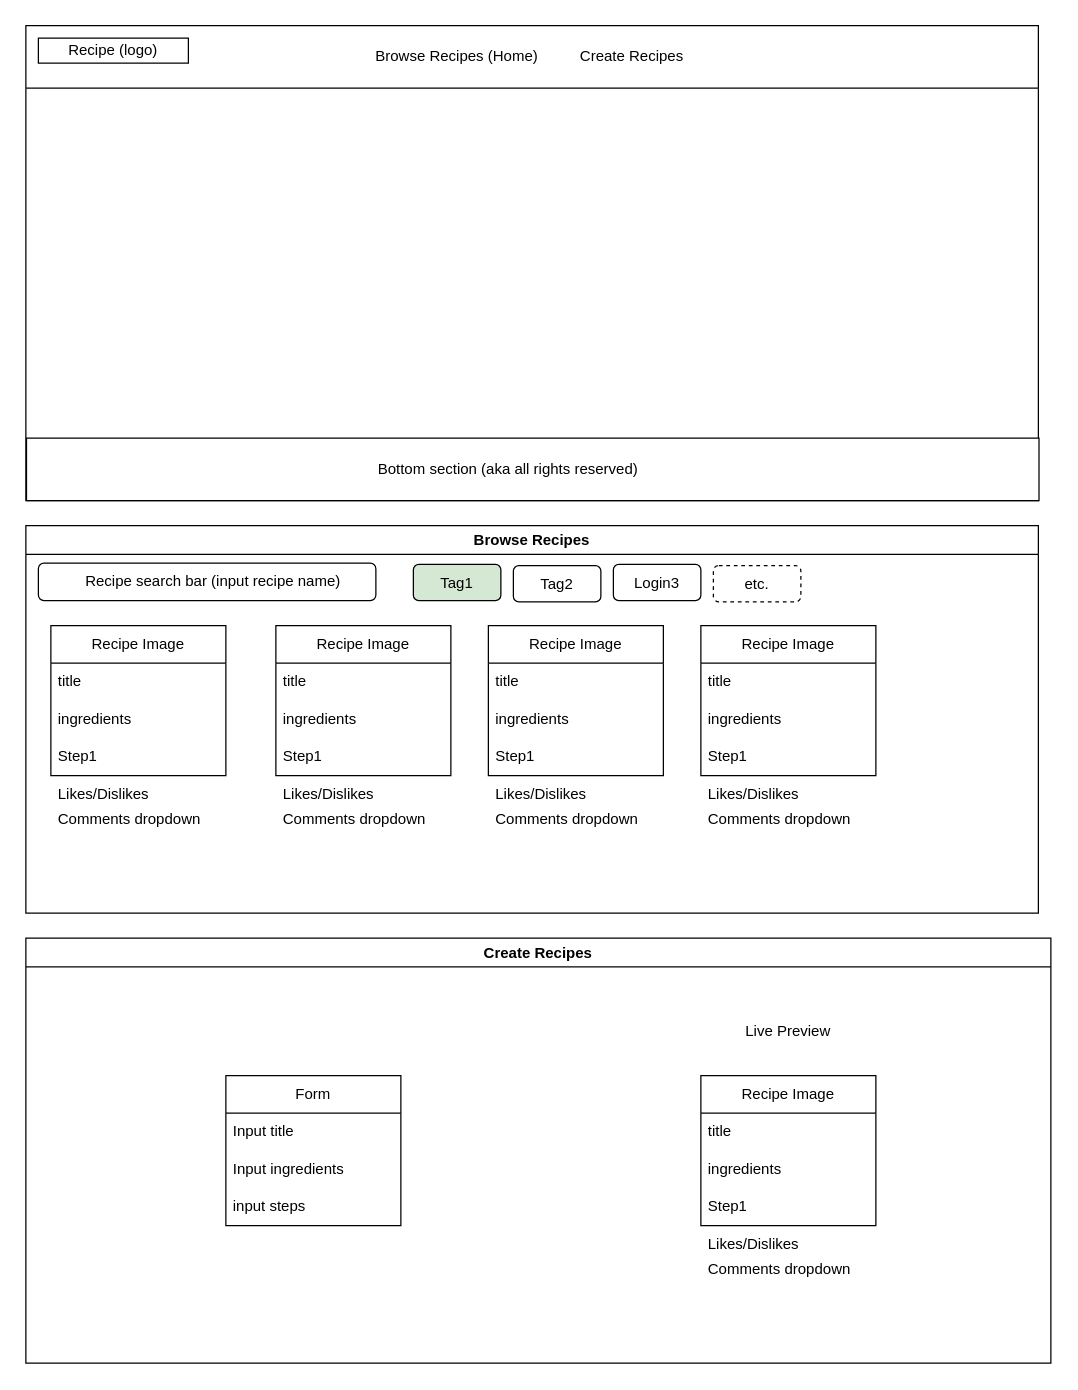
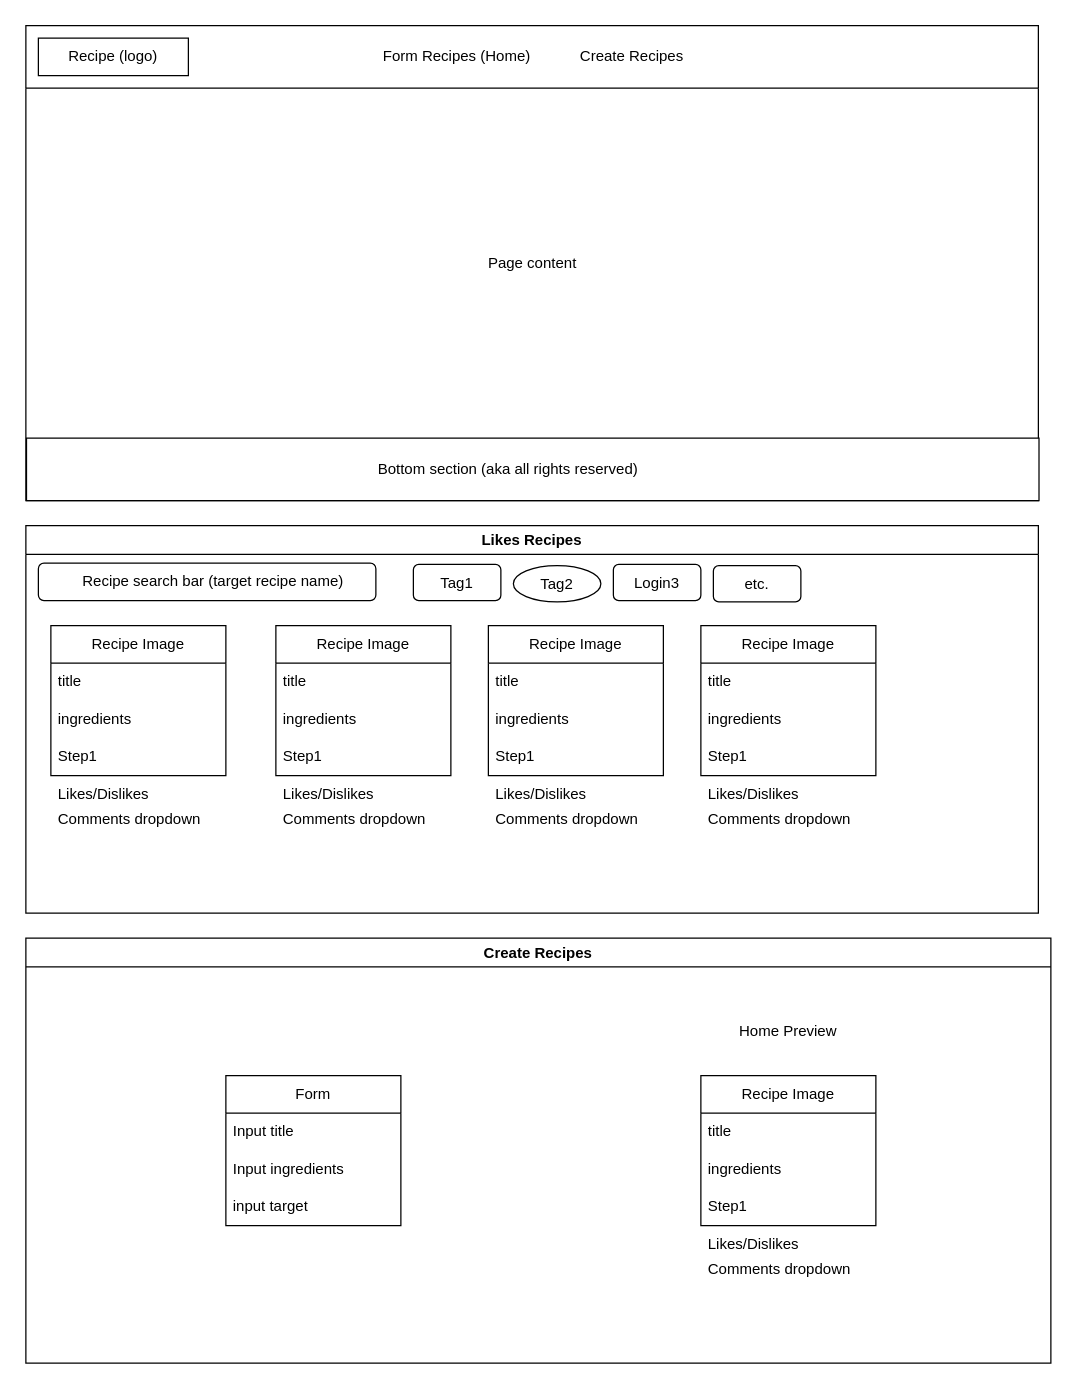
(113, 51) -> (113, 57)
(457, 57) -> (457, 57)
none -> (533, 263)
(532, 541) -> (532, 541)
(213, 582) -> (213, 582)
(457, 583) -> (457, 583)
(557, 584) -> (557, 584)
(757, 584) -> (757, 584)
(788, 1032) -> (788, 1032)
(275, 1207) -> (280, 1207)
